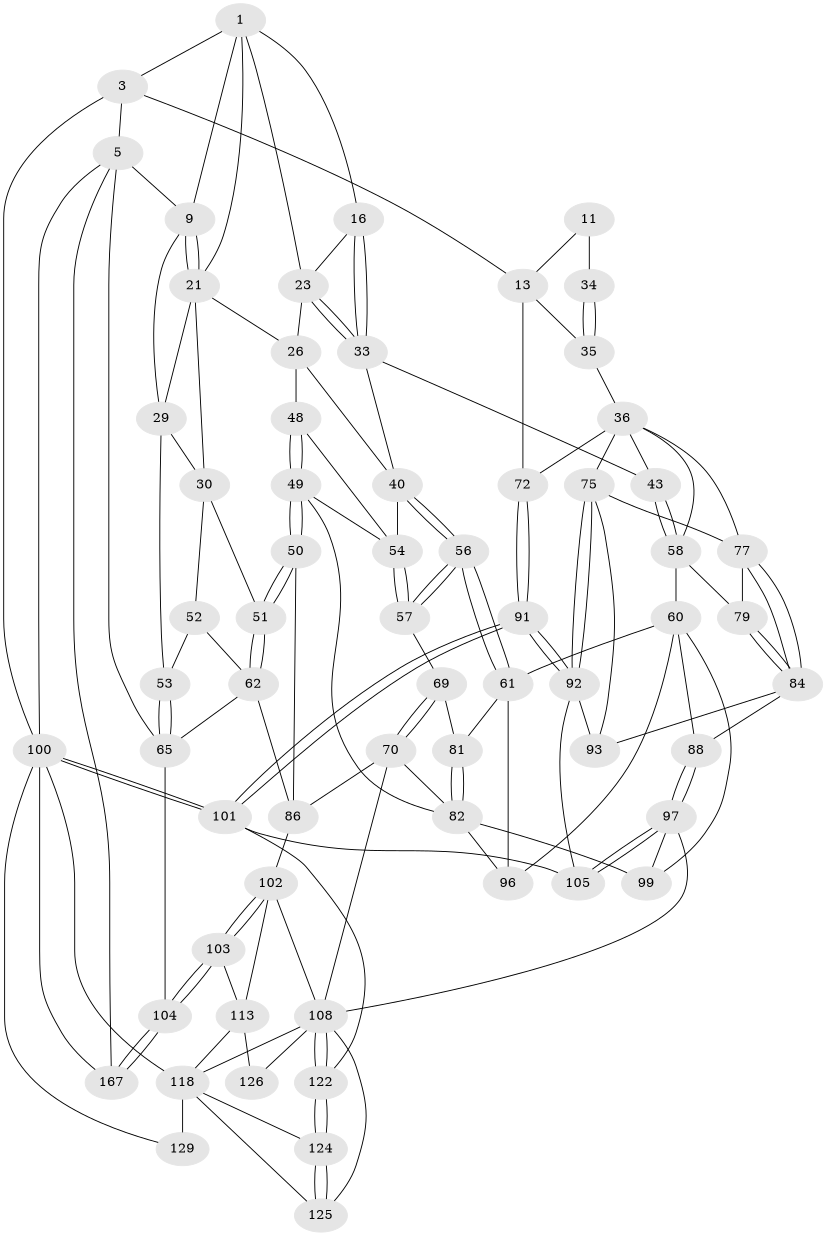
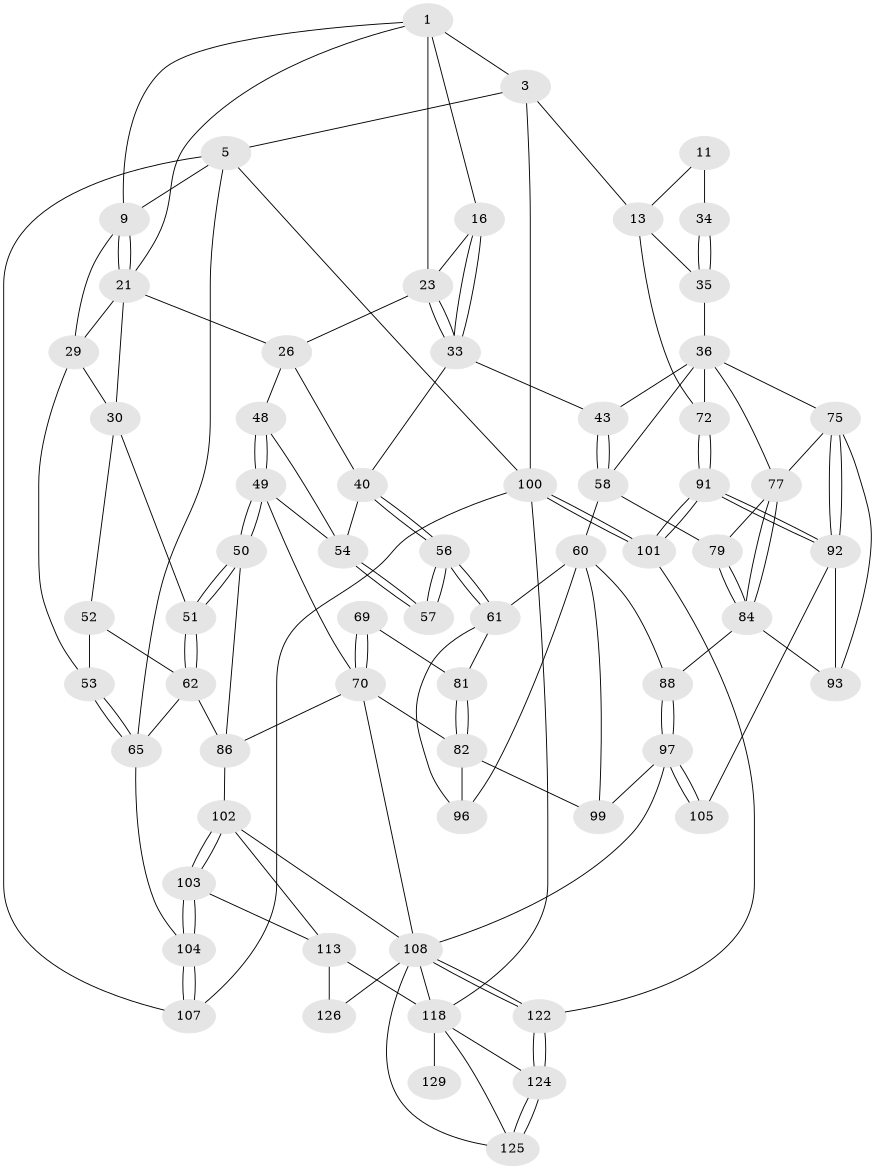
(422, 649) -> none
(332, 677) -> (305, 587)
(401, 851) -> none
(5, 996) -> none
(112, 1083) -> (189, 1016)
